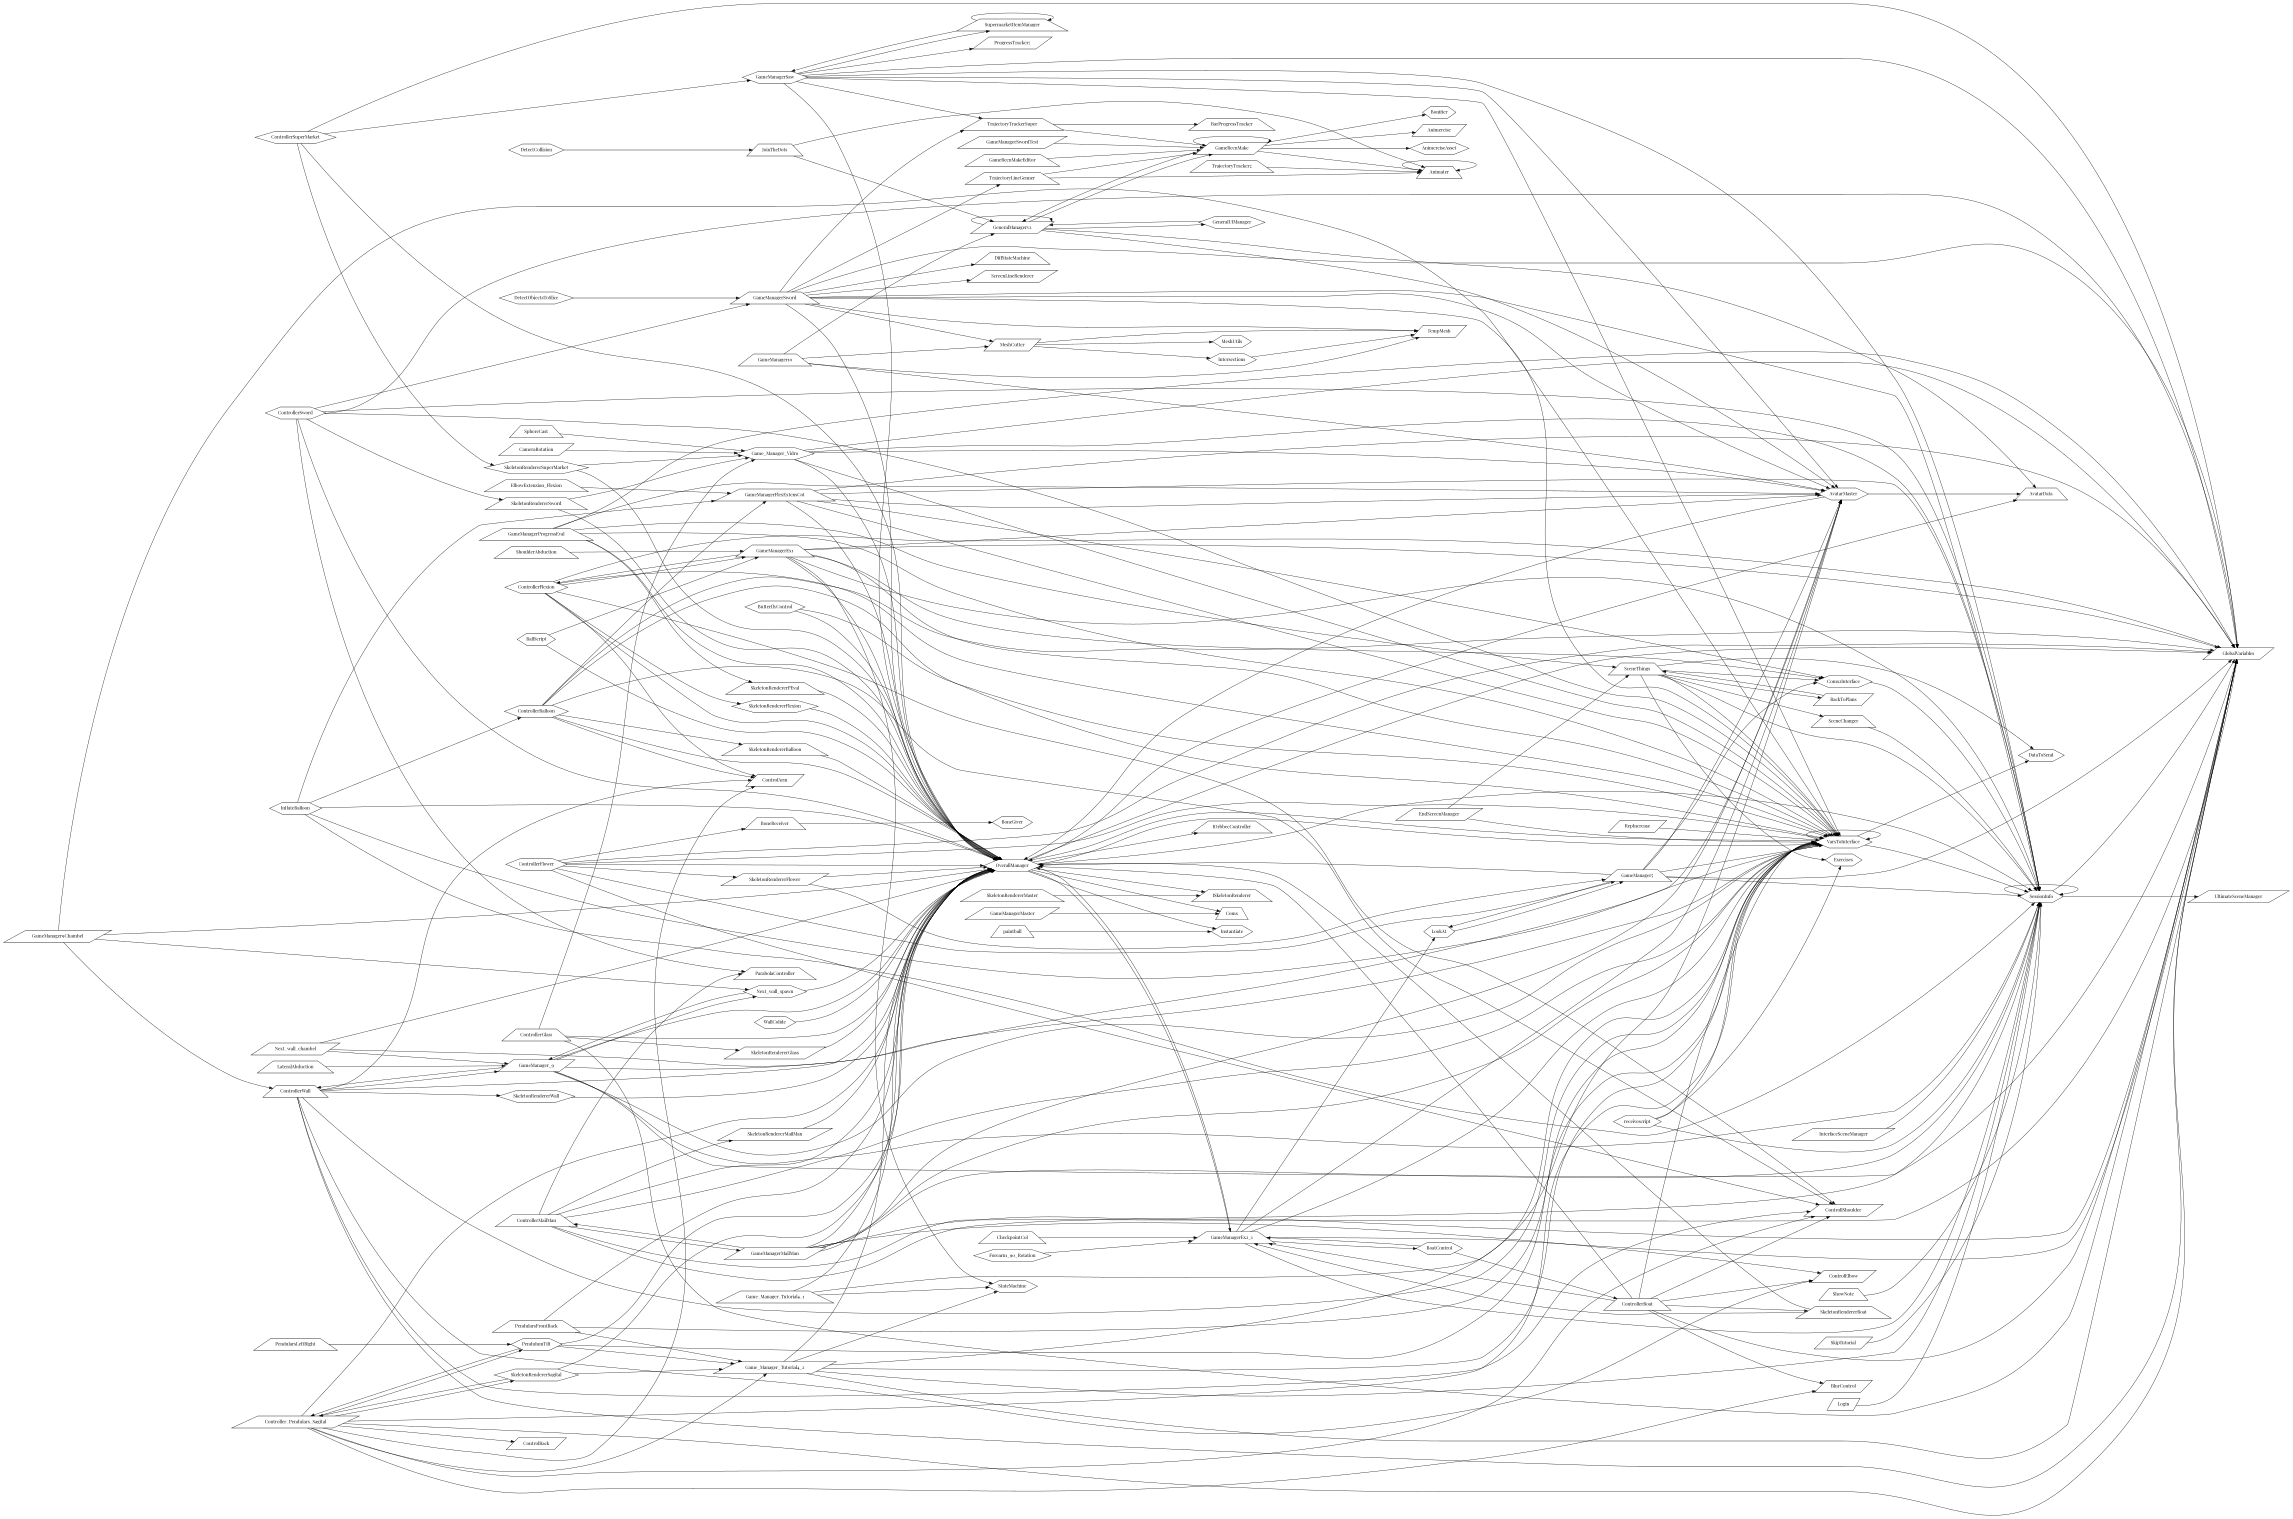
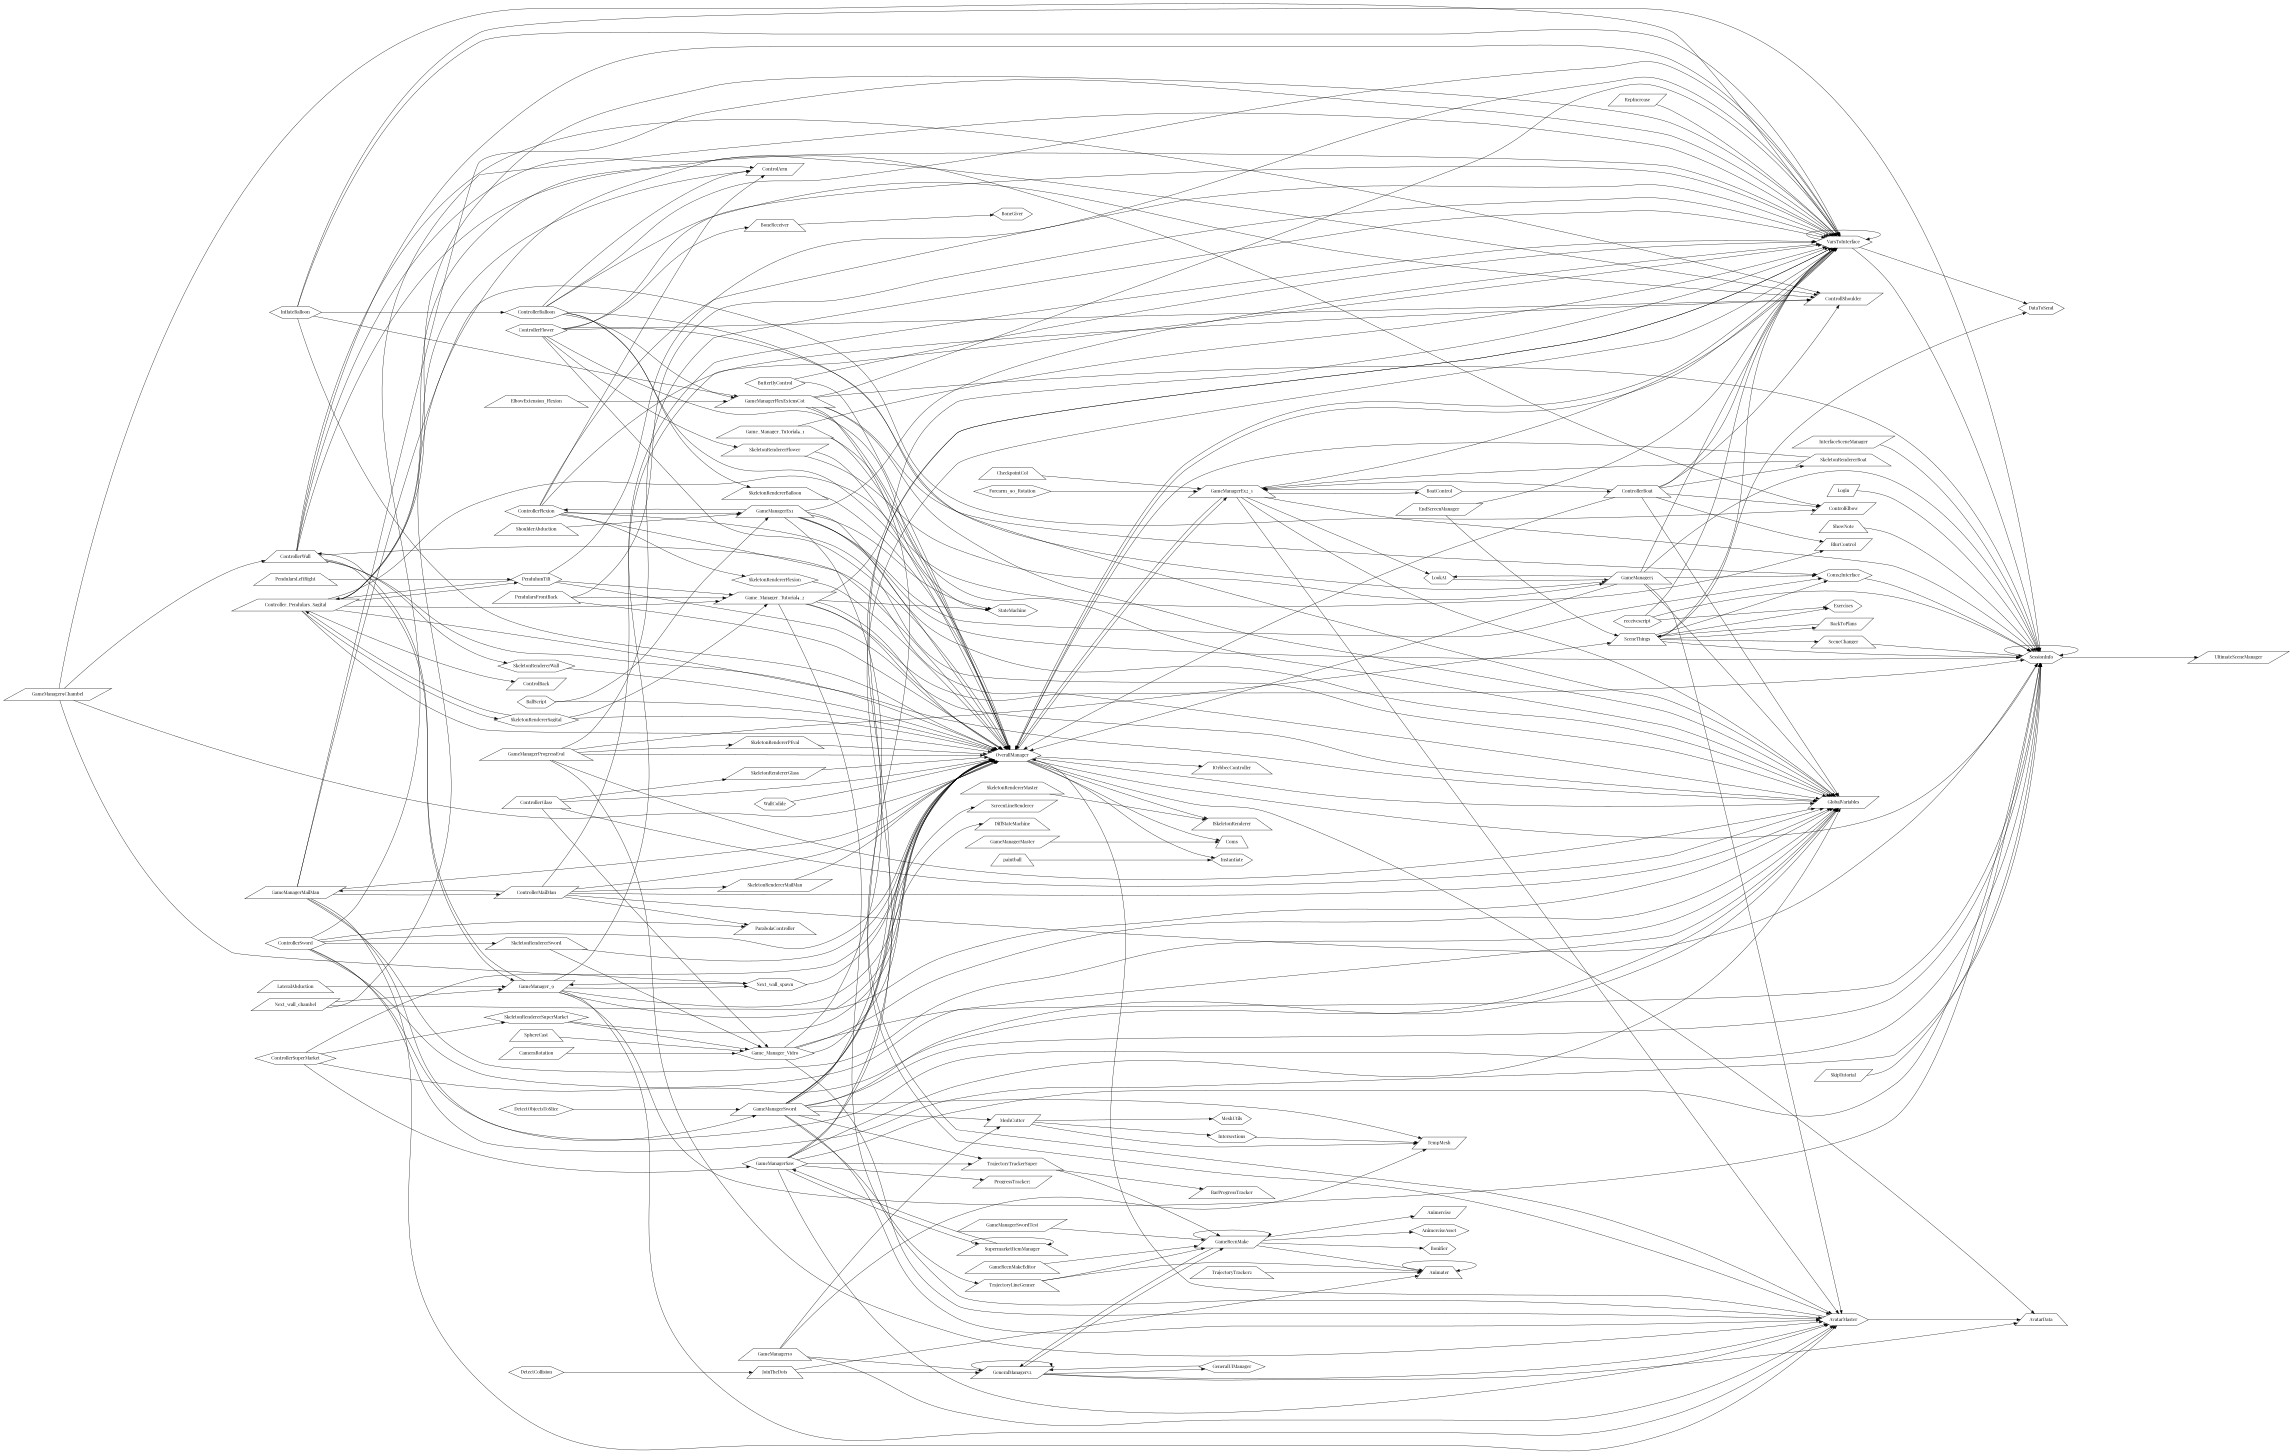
(2152, 784) -> none
(536, 1221) -> (536, 893)
